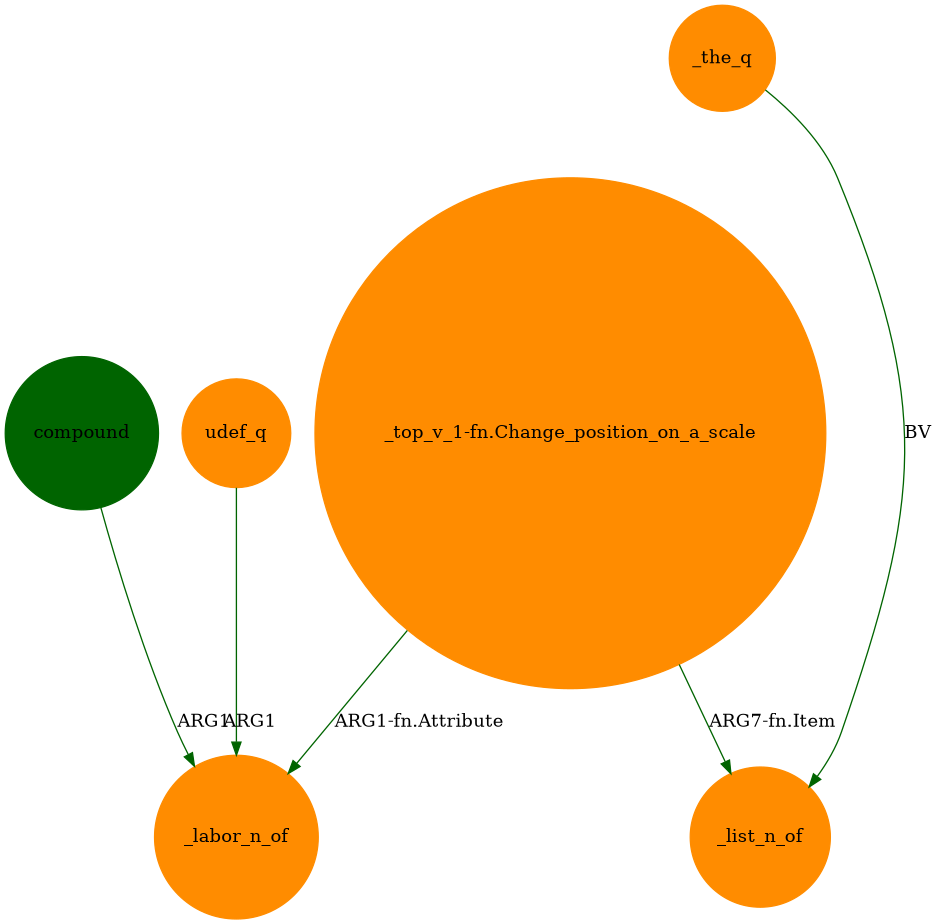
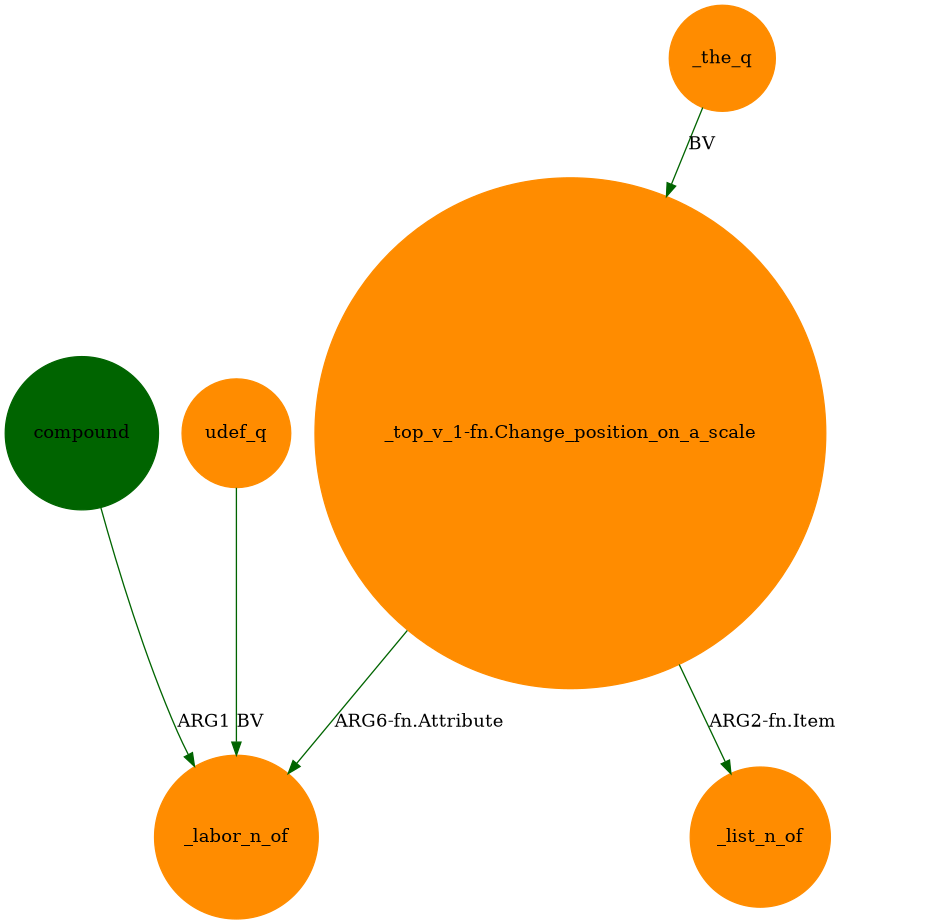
(903, 422) -> (687, 146)
(250, 722) -> (250, 722)
(420, 722) -> (420, 722)
(773, 722) -> (773, 722)
